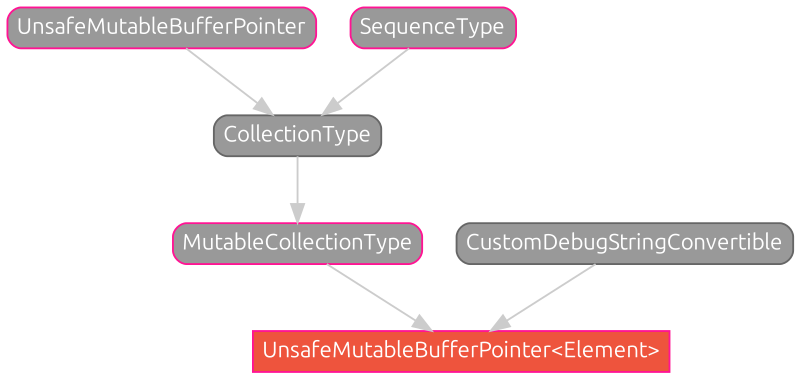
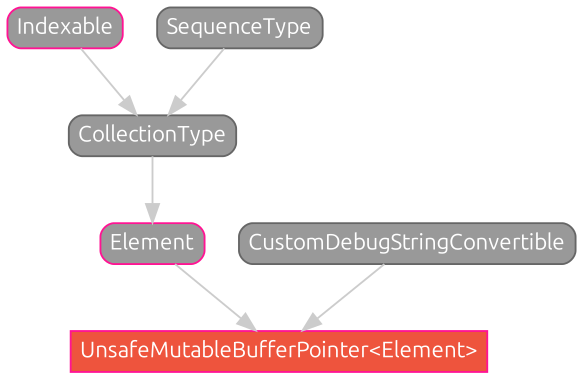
(162, 28) -> (65, 28)
(433, 28) -> (240, 28)
(298, 244) -> (152, 244)
